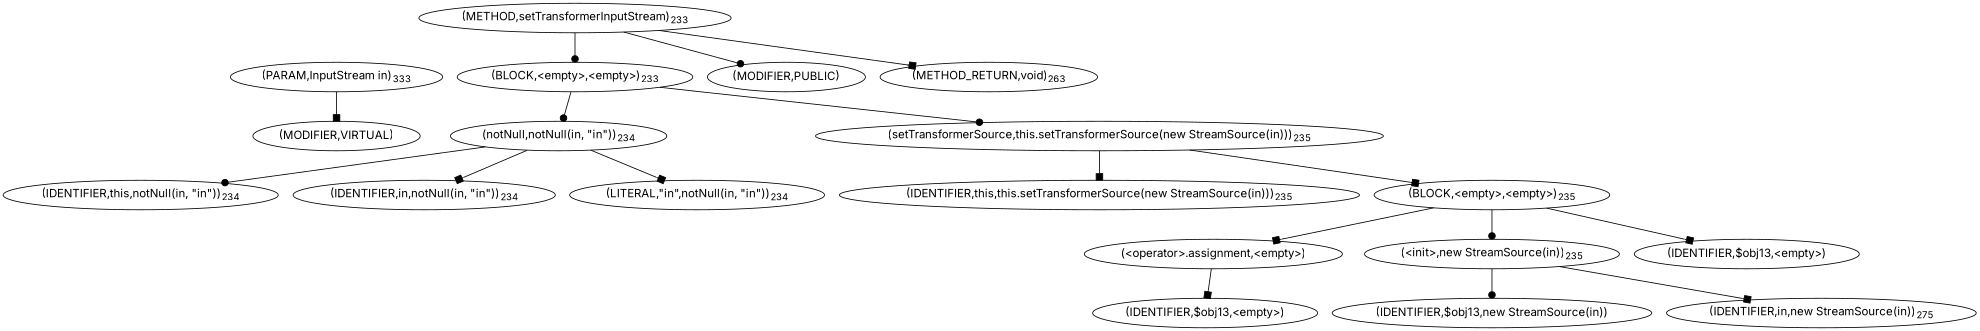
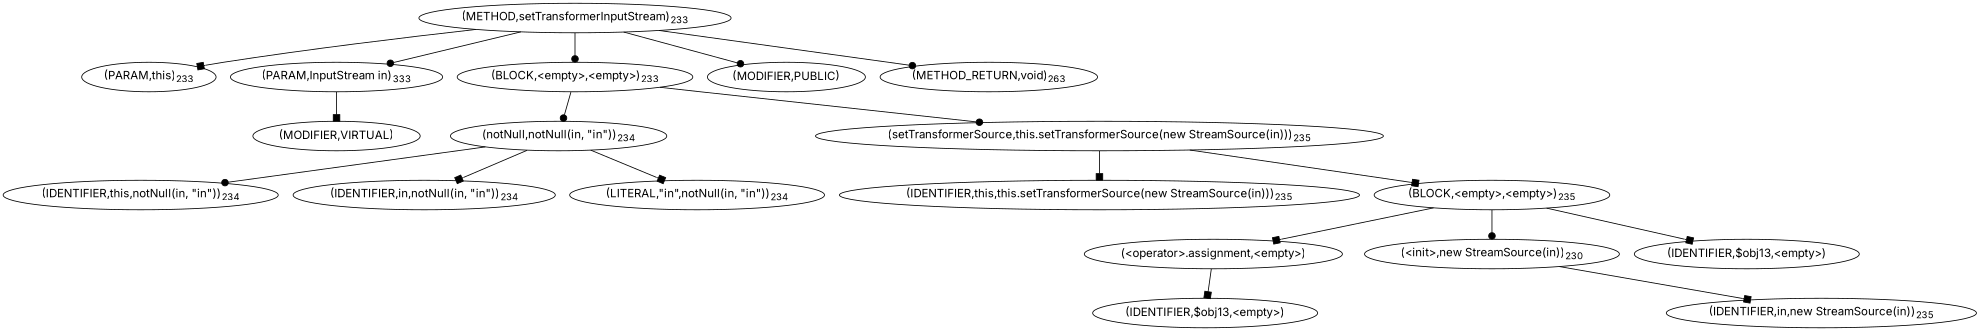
none -> (457, 47)
(784, 48) -> (784, 48)
none -> (149, 77)
(1574, 253) -> (1574, 253)
(1925, 312) -> (1925, 312)
(1492, 313) -> none
